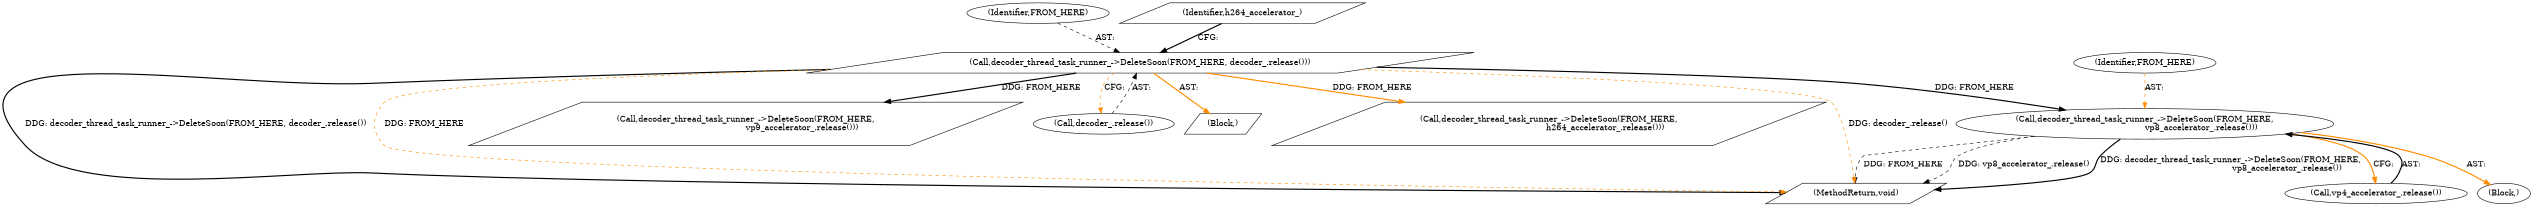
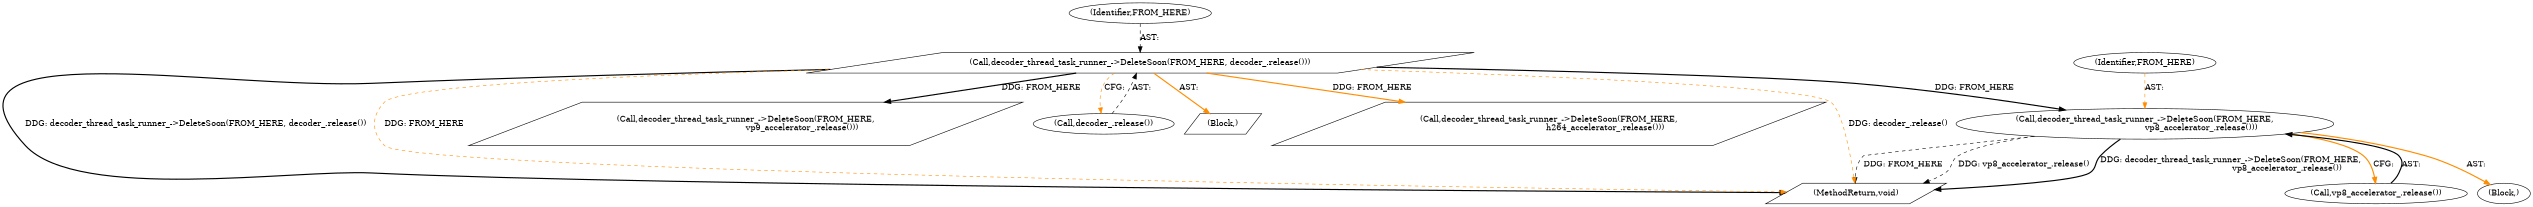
(1242, 13) -> none
(2376, 194) -> (2376, 194)
